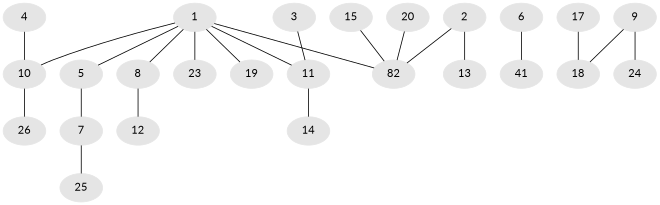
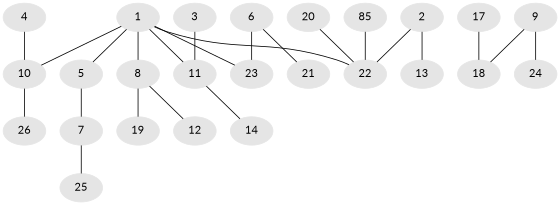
(351, 17) -> (365, 17)
none -> (252, 41)
(223, 46) -> (138, 103)
(394, 74) -> (365, 74)
(521, 74) -> (308, 74)
